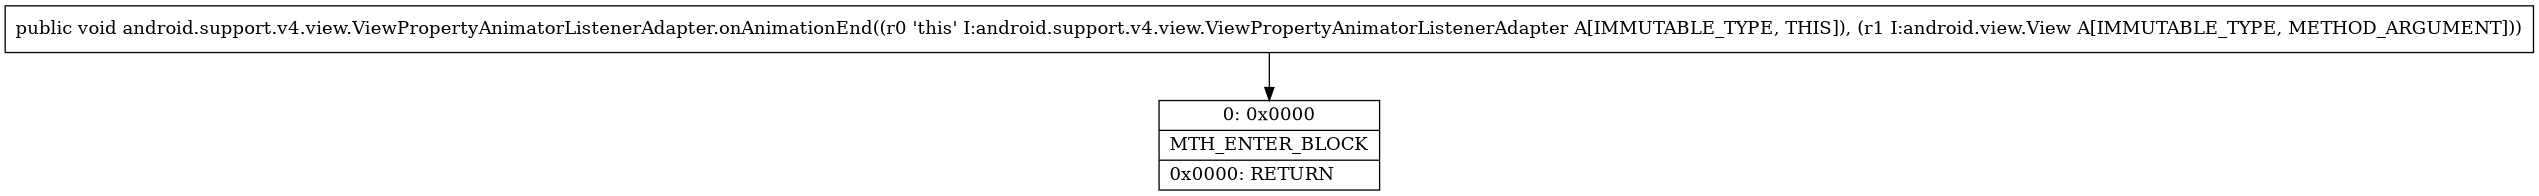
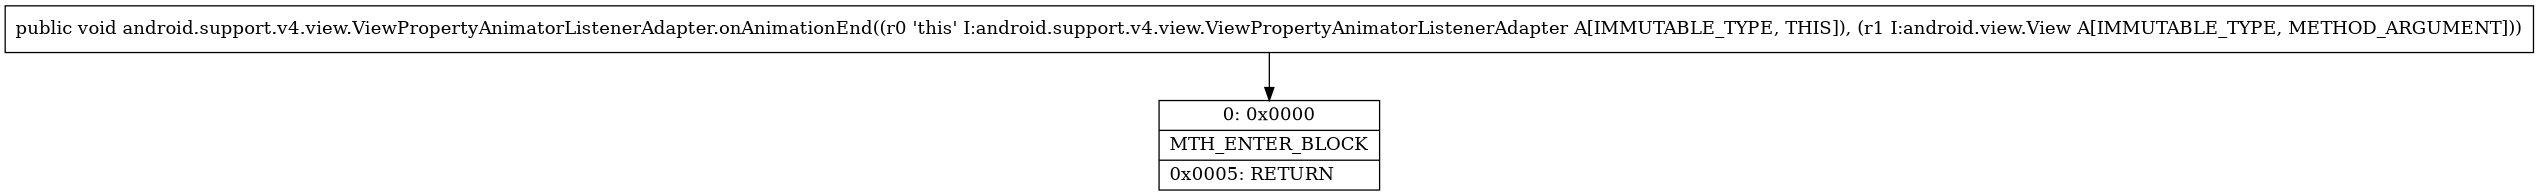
(1261, 174) -> (1261, 174)
